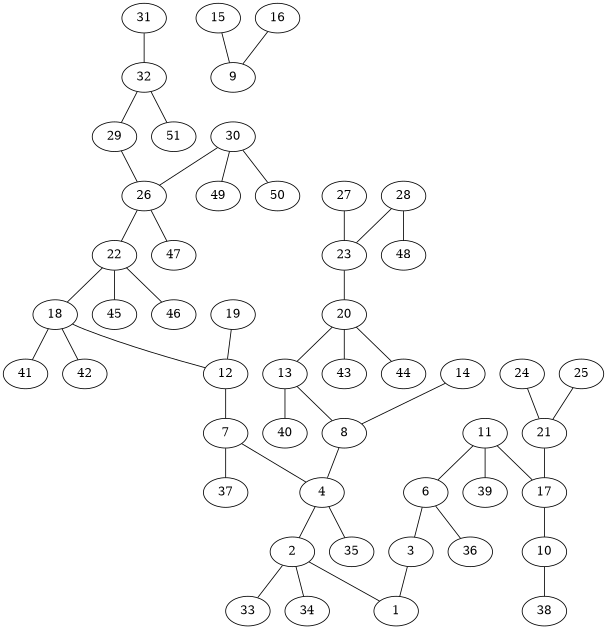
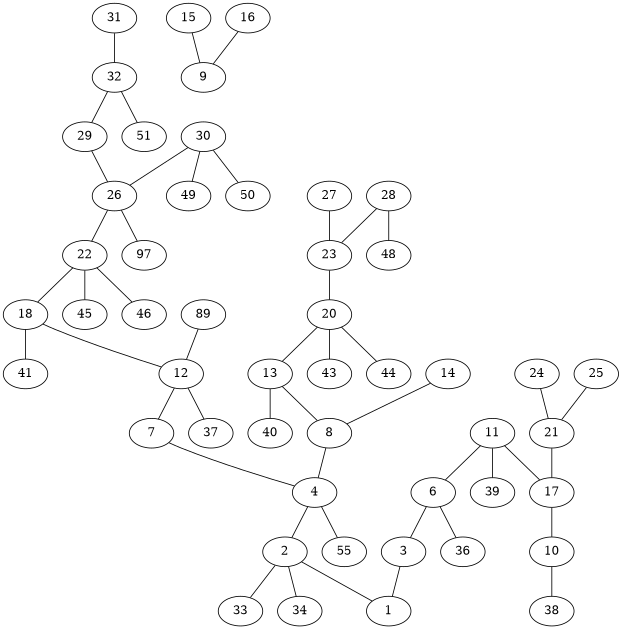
(174, 255) -> (144, 255)
(233, 315) -> (203, 315)
(85, 374) -> none
(226, 463) -> (196, 404)
(352, 552) -> (344, 552)
